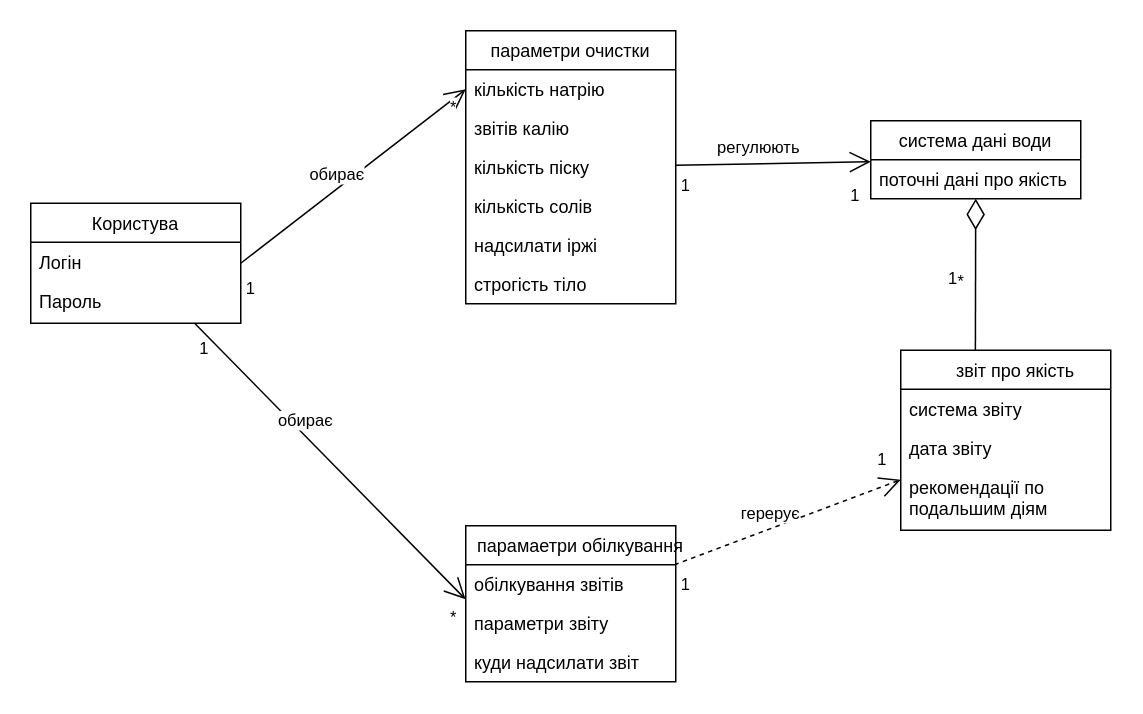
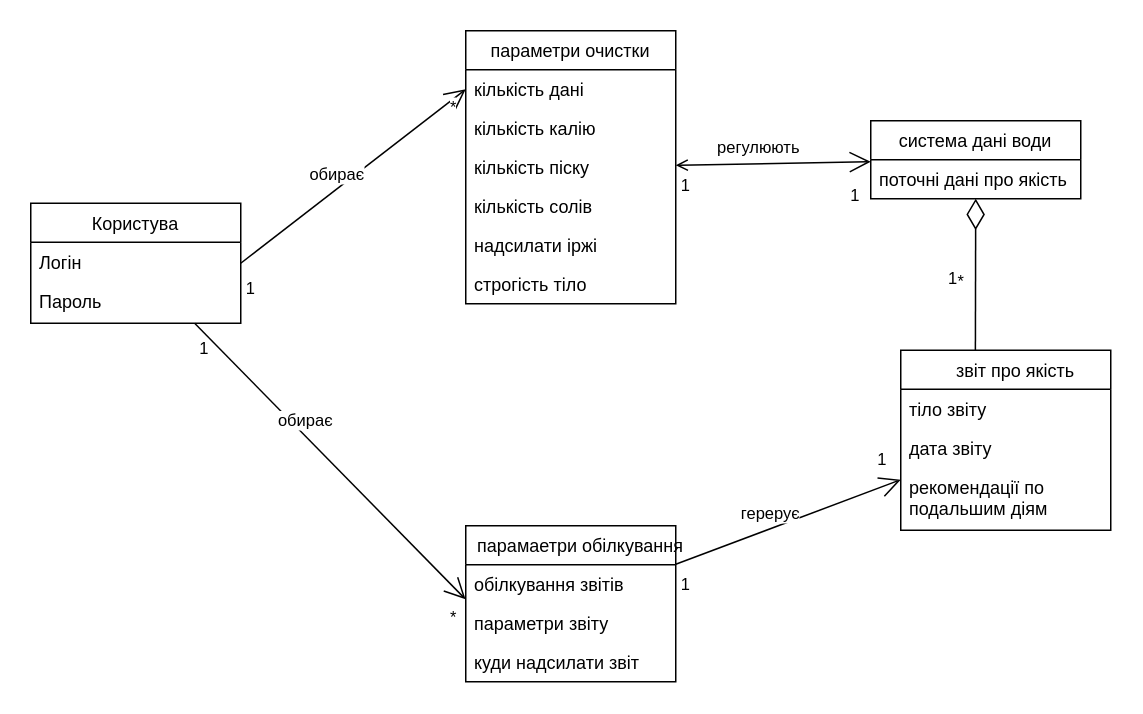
(552, 90) -> (542, 90)
(532, 129) -> (547, 129)
(681, 165) -> (682, 165)
(972, 410) -> (957, 410)
(732, 543) -> (732, 543)
